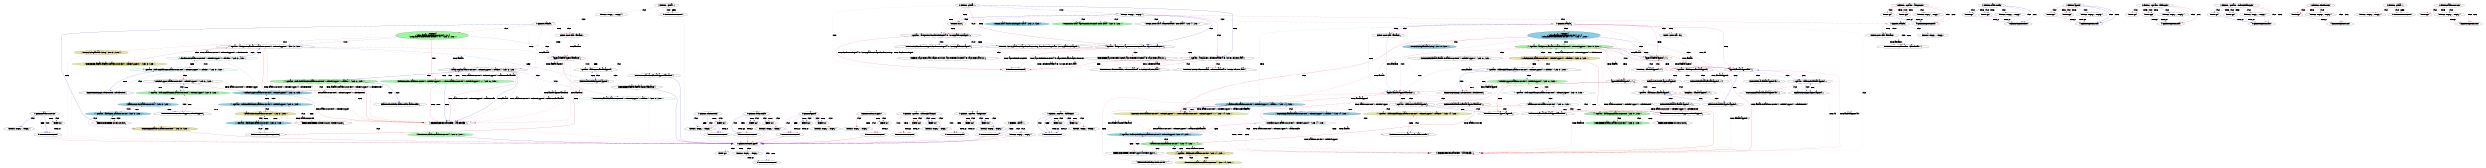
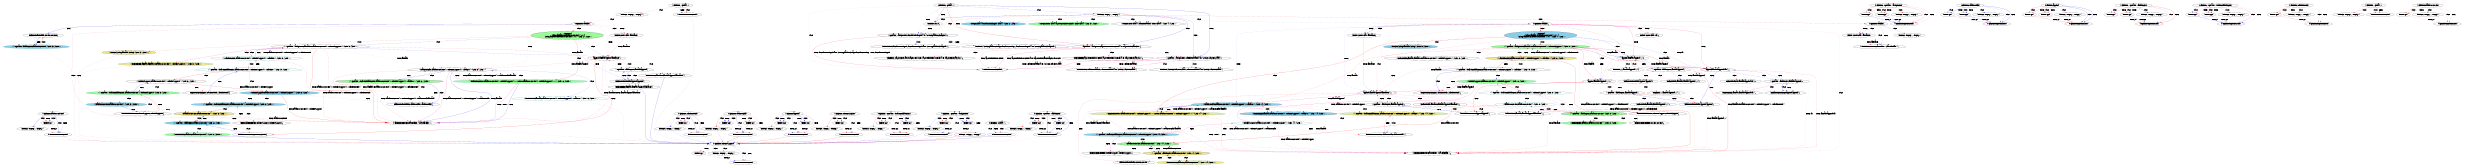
(128, 108) -> none
(165, 129) -> none
